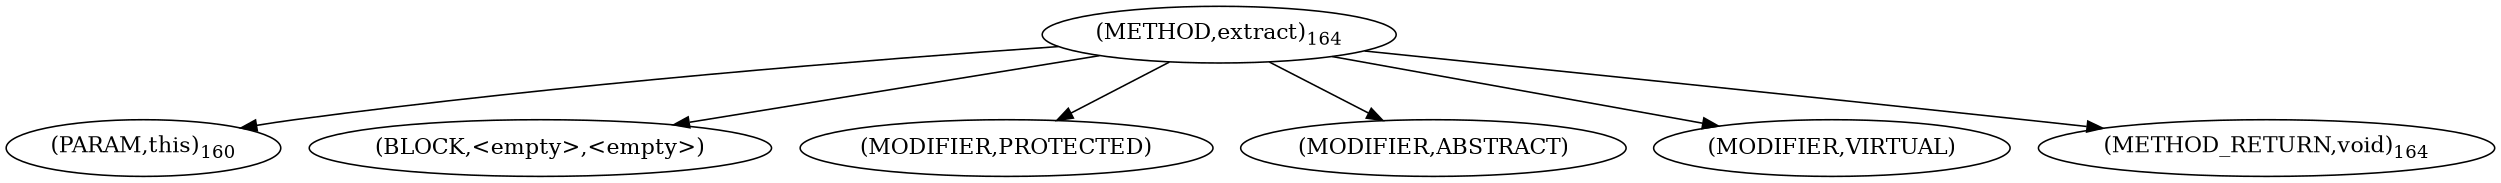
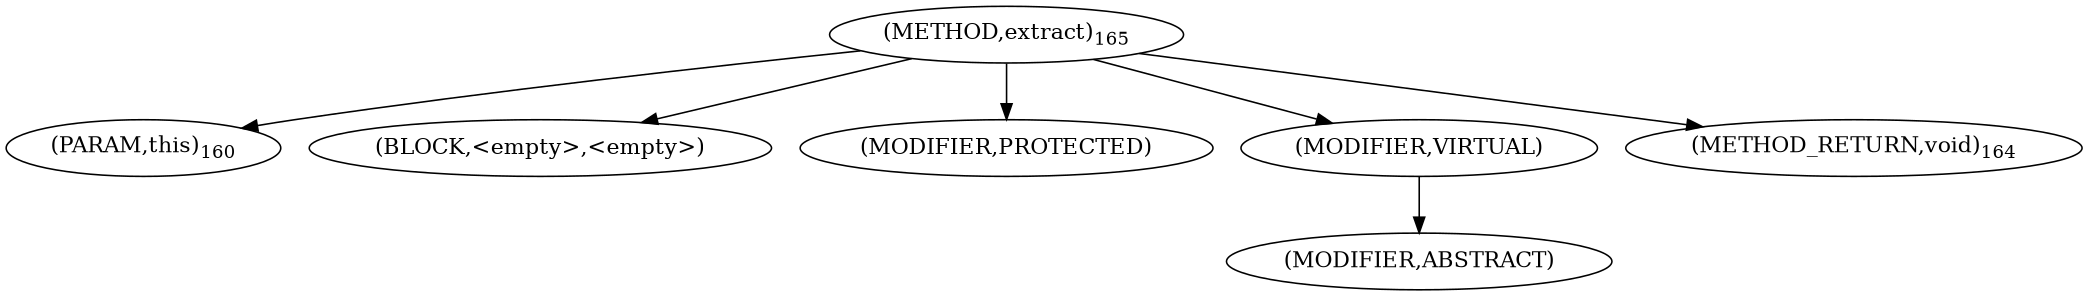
(1325, 32) -> (1112, 32)
(1319, 88) -> (1419, 197)
